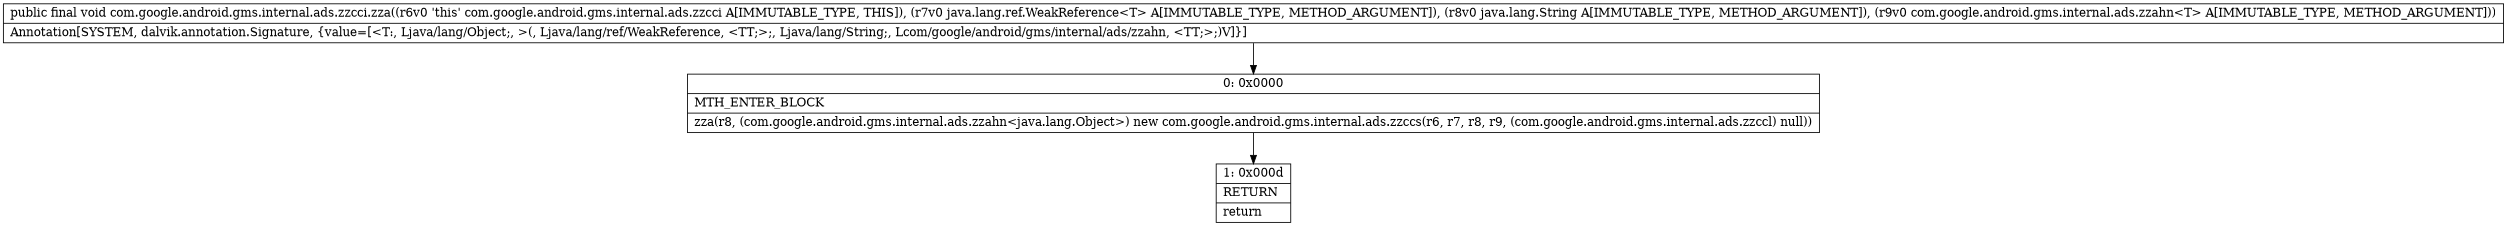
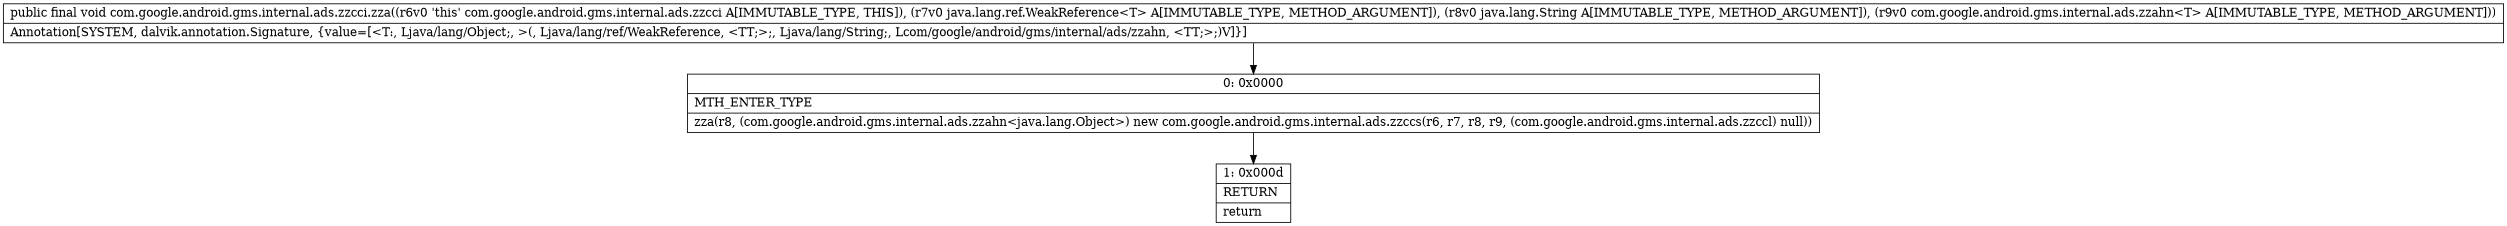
(760, 103) -> (754, 103)
